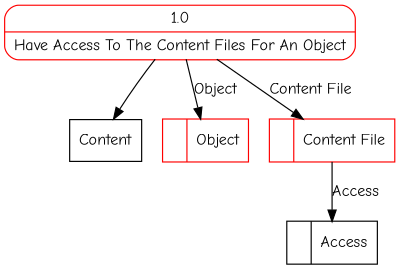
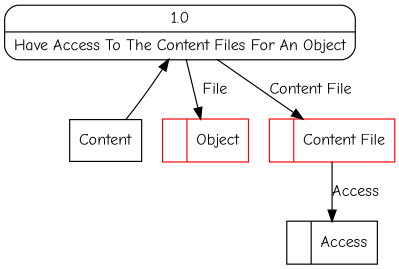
(180, 33) -> (180, 33)
(137, 84) -> (145, 95)
(215, 89) -> (215, 89)
